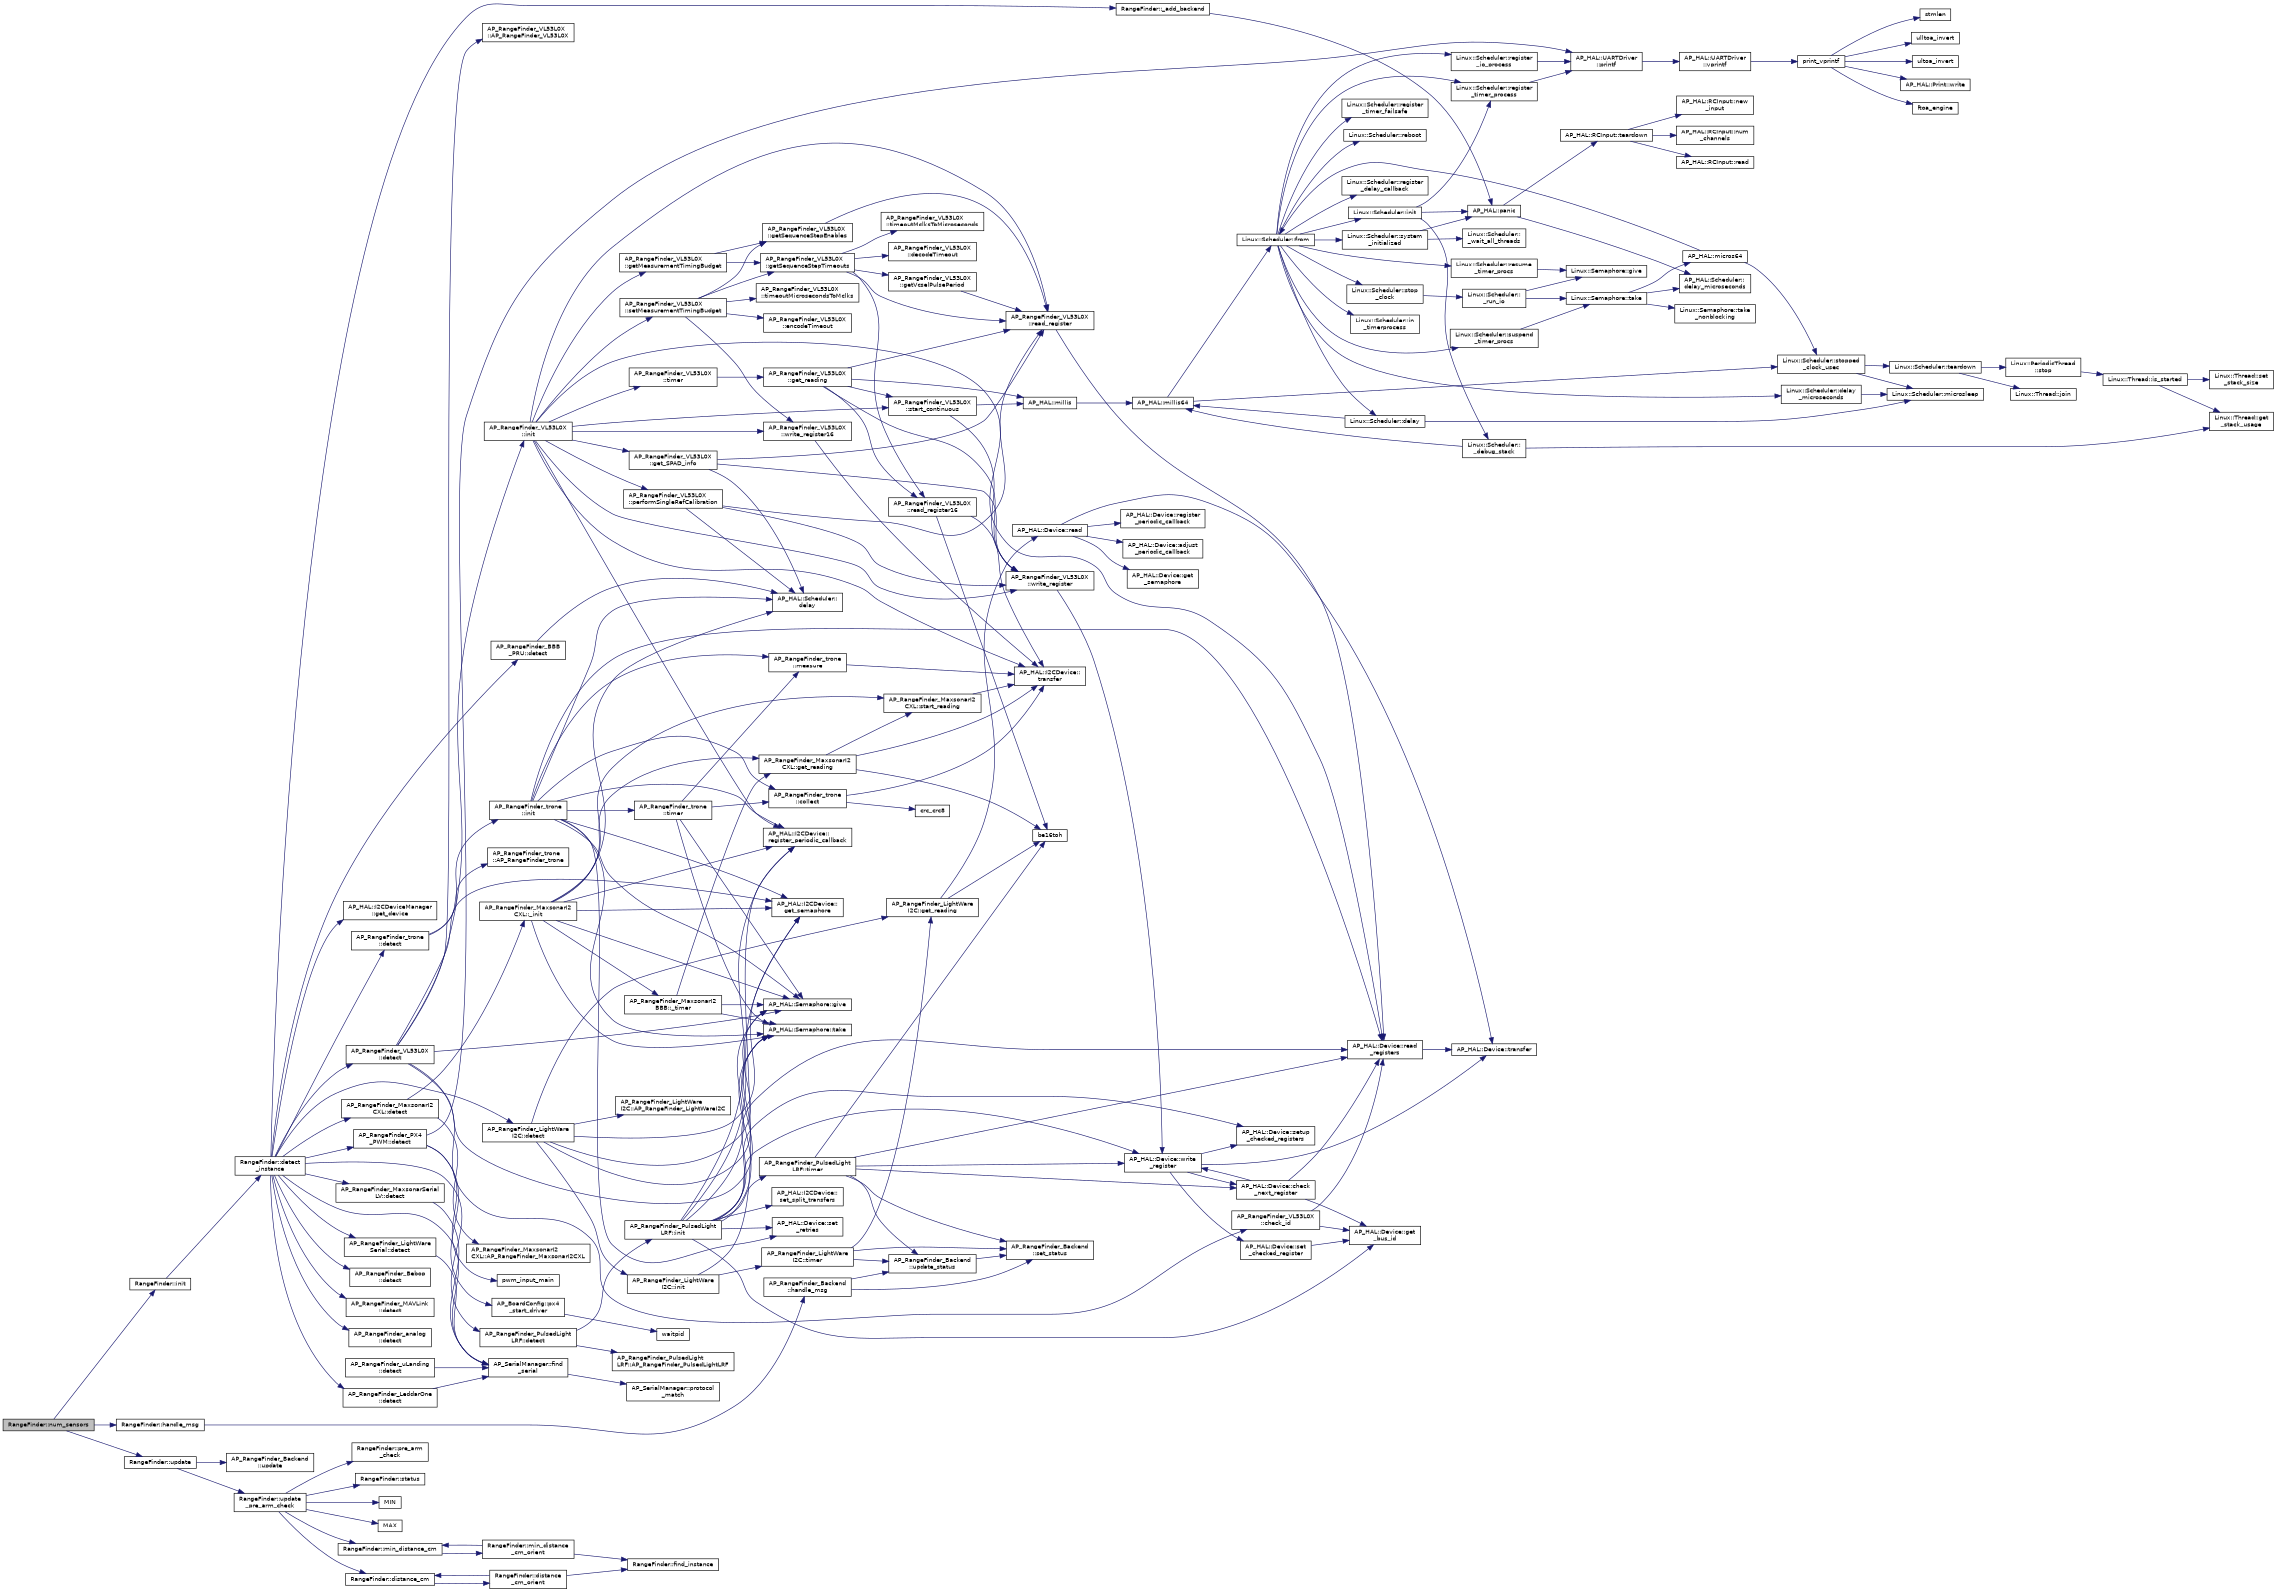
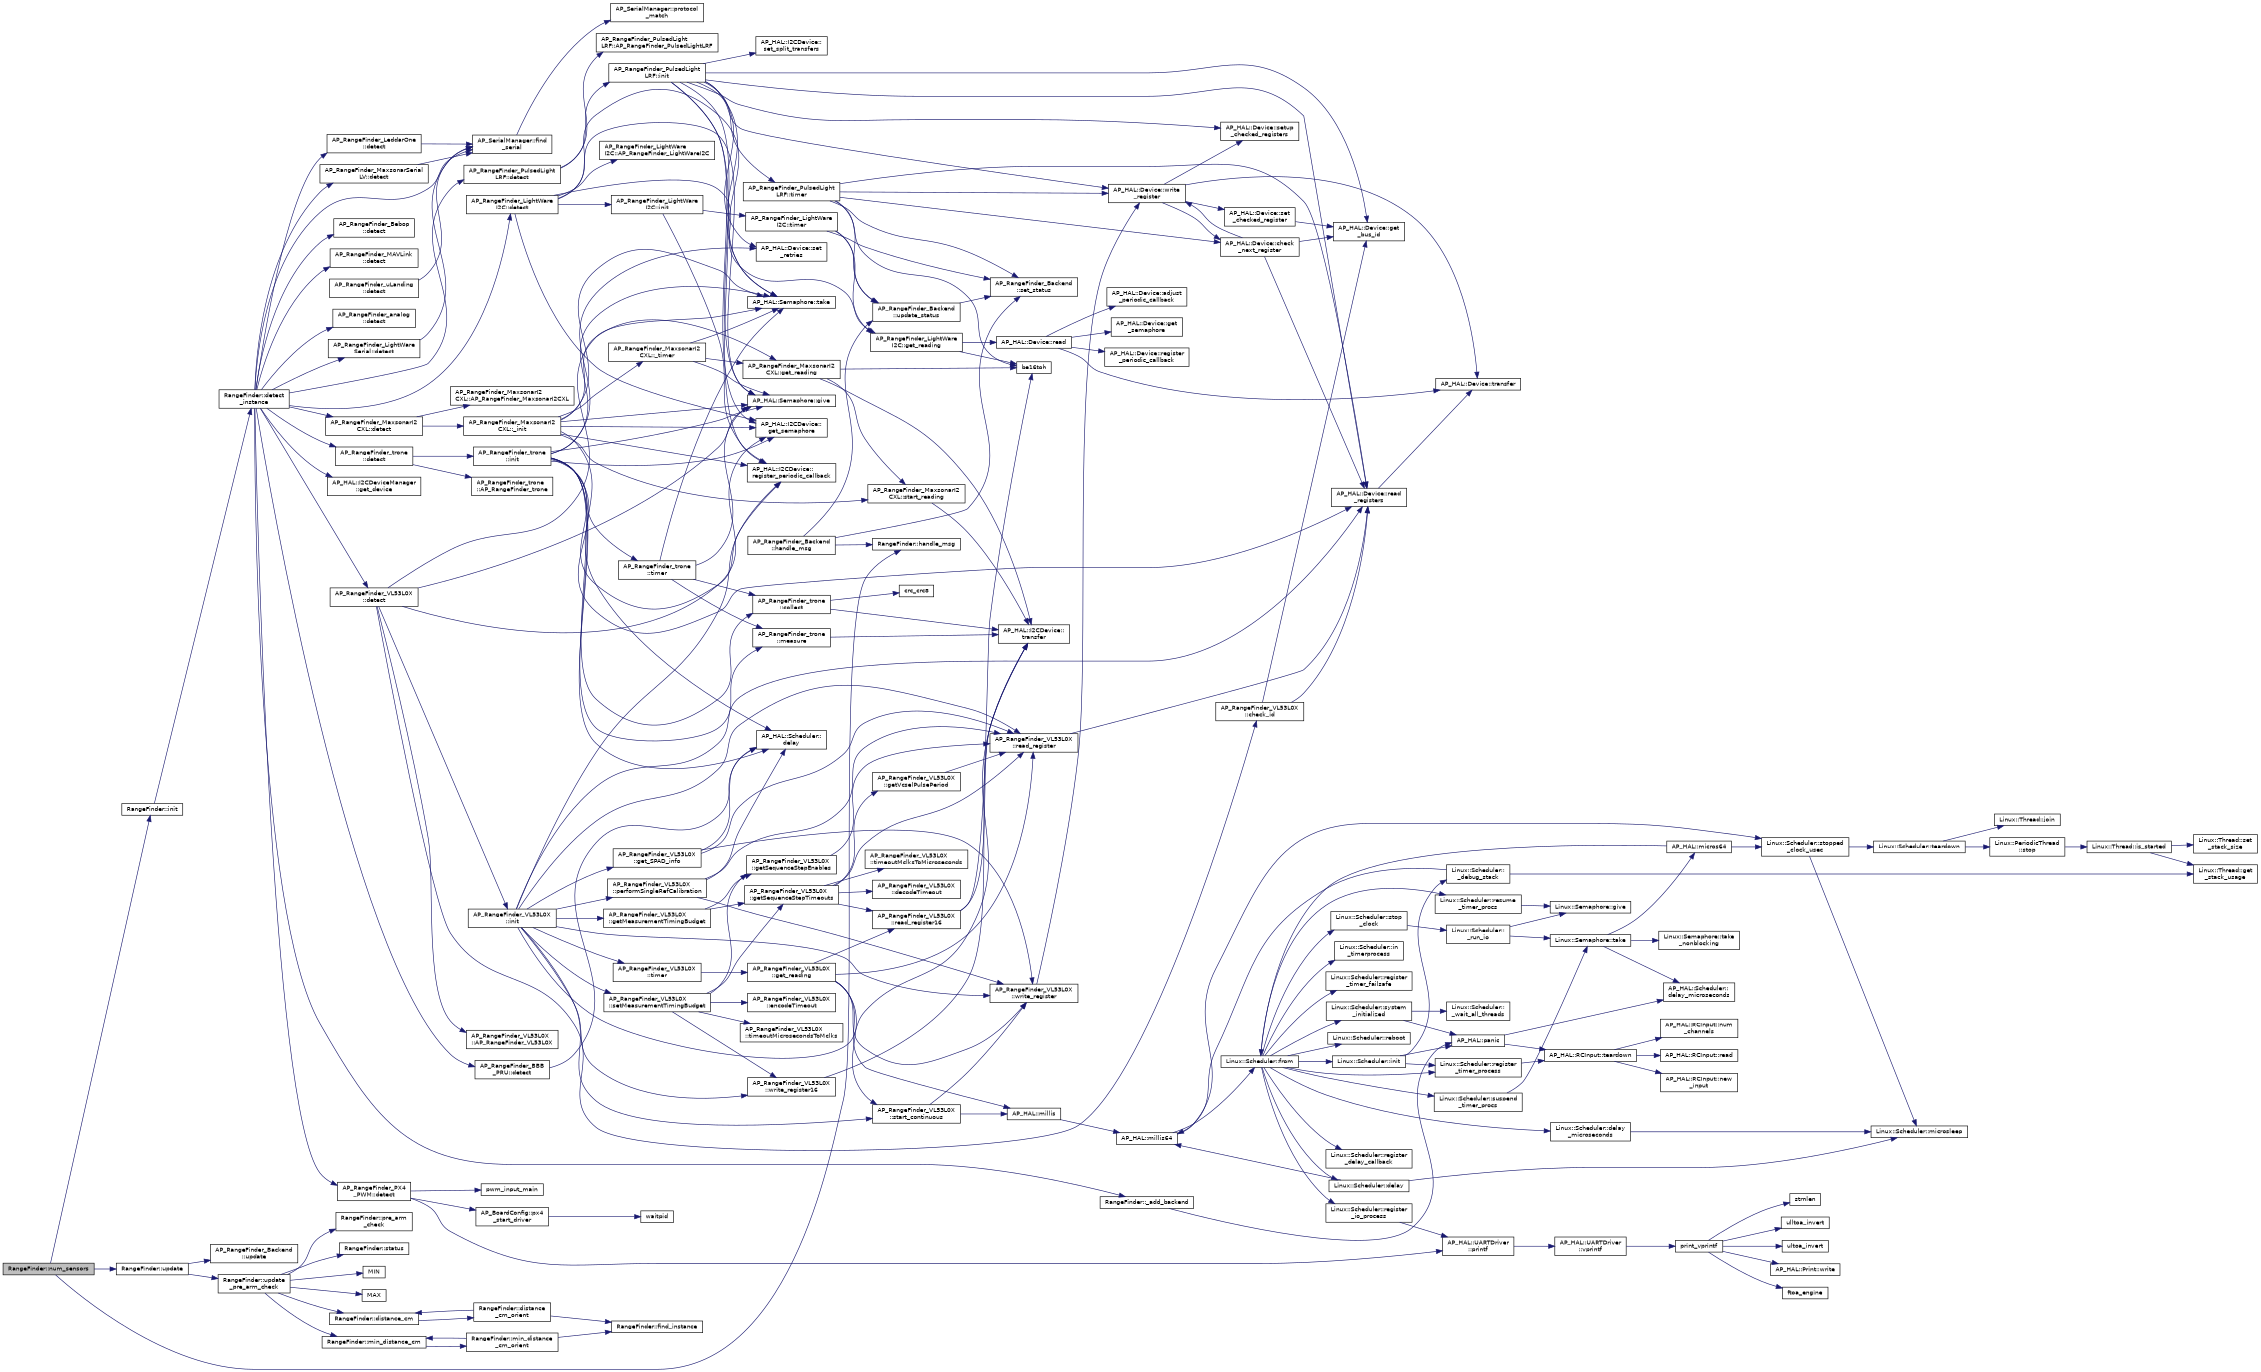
(1547, 77) -> (1530, 1062)
(673, 1005) -> (657, 352)
(536, 1425) -> (851, 545)
